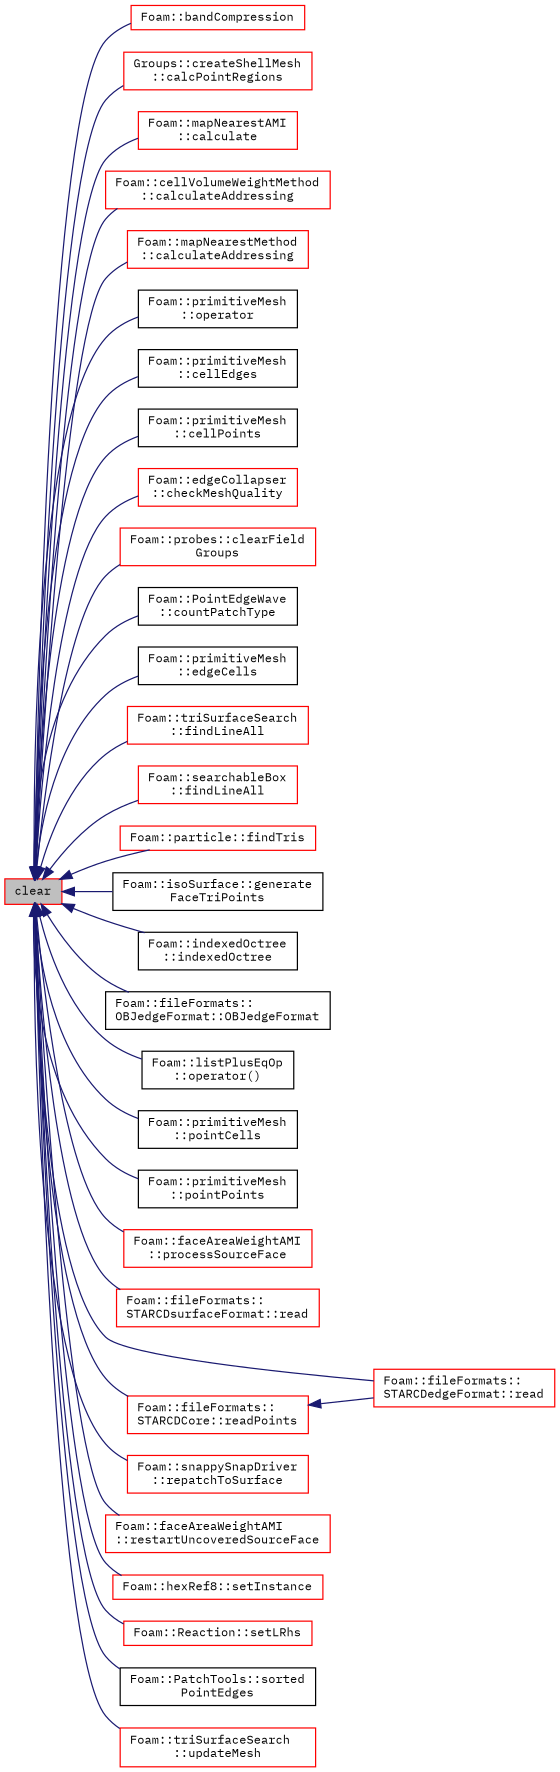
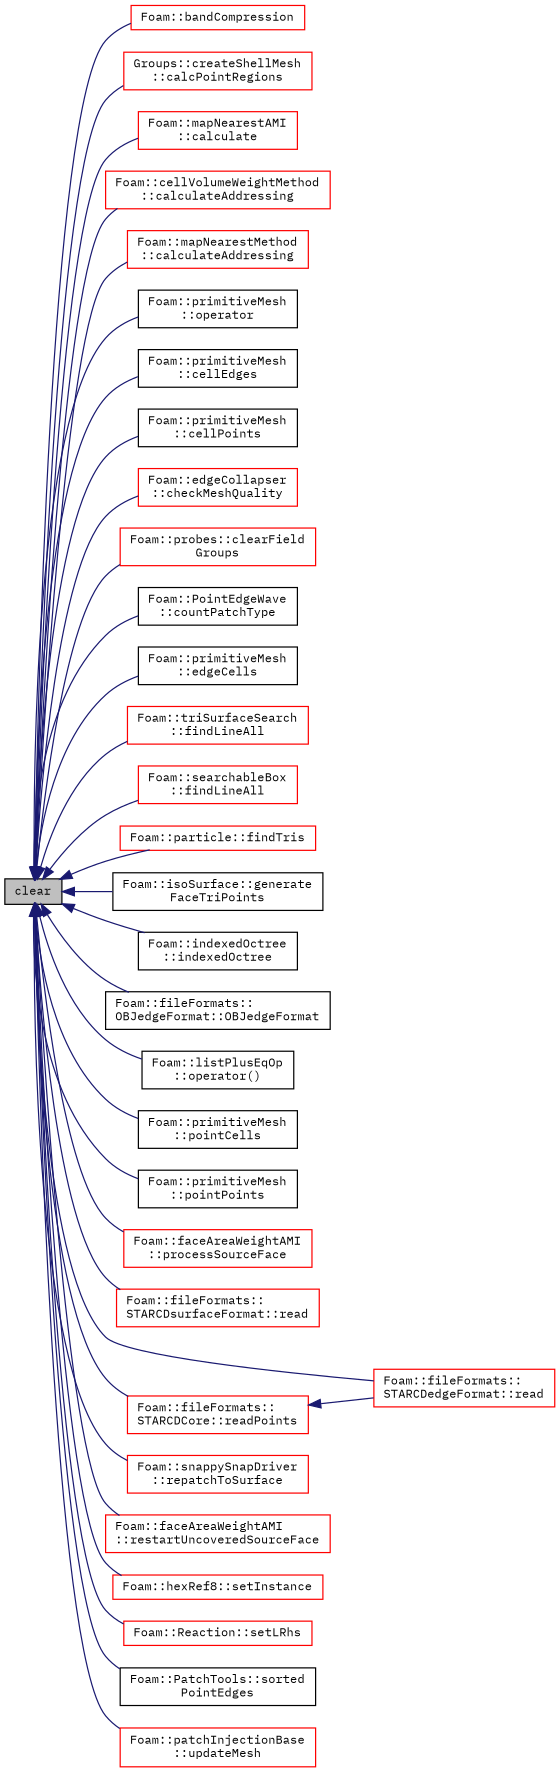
(33, 892) -> (33, 892)
(218, 1747) -> (218, 1747)
